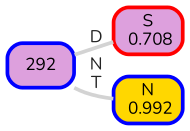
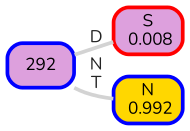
(148, 31) -> (148, 31)
